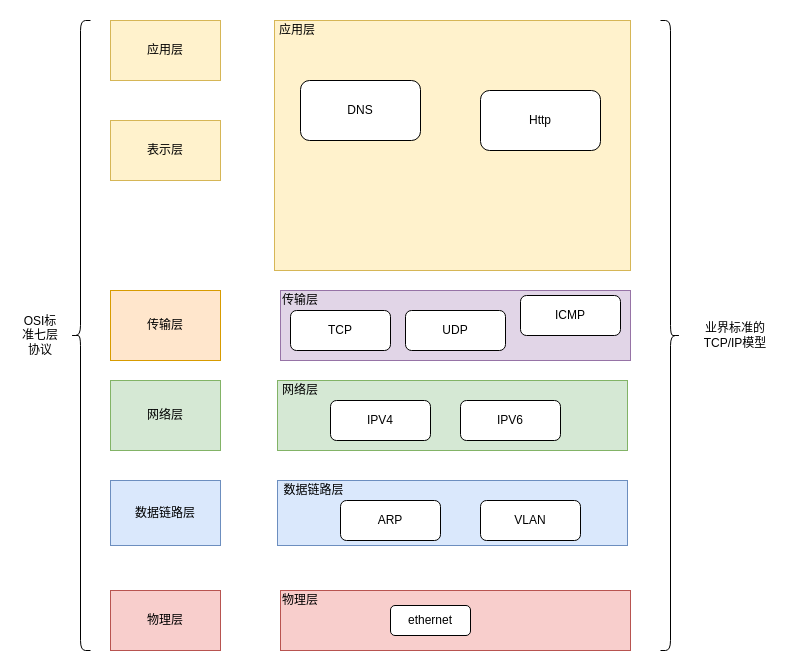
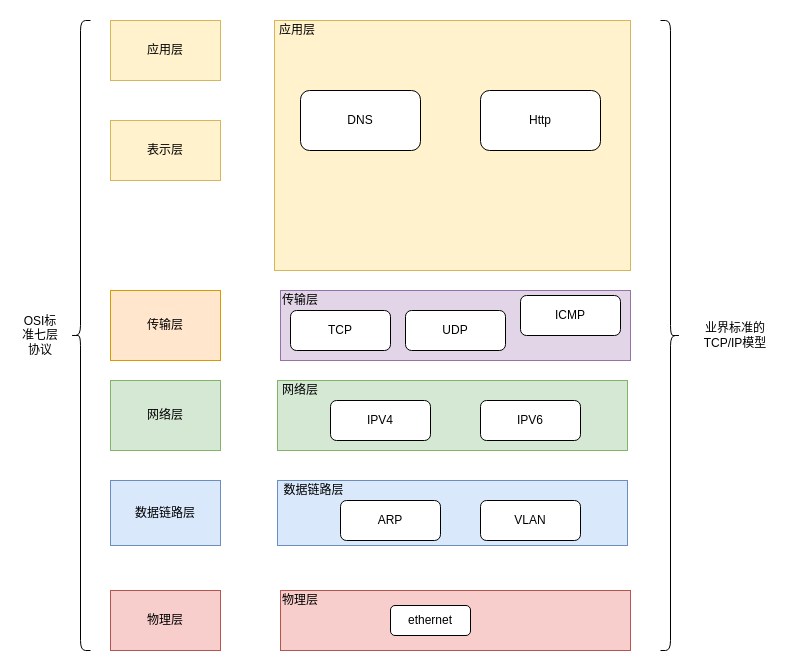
(361, 111) -> (361, 121)
(511, 421) -> (531, 421)
